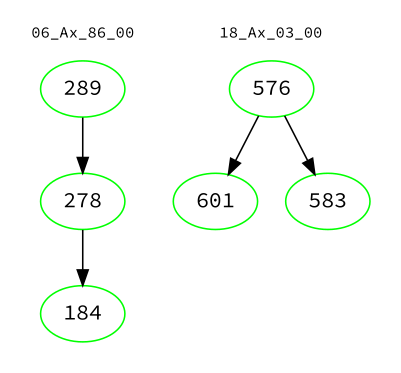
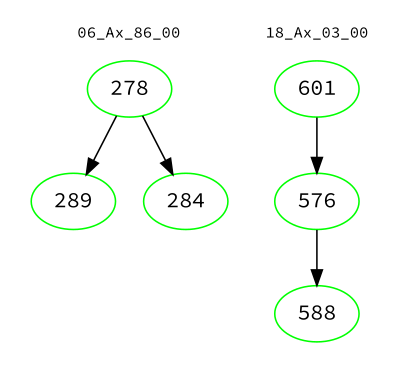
(83, 138) -> (105, 138)
(247, 138) -> (317, 138)
(328, 201) -> (317, 314)
(83, 314) -> (186, 201)
